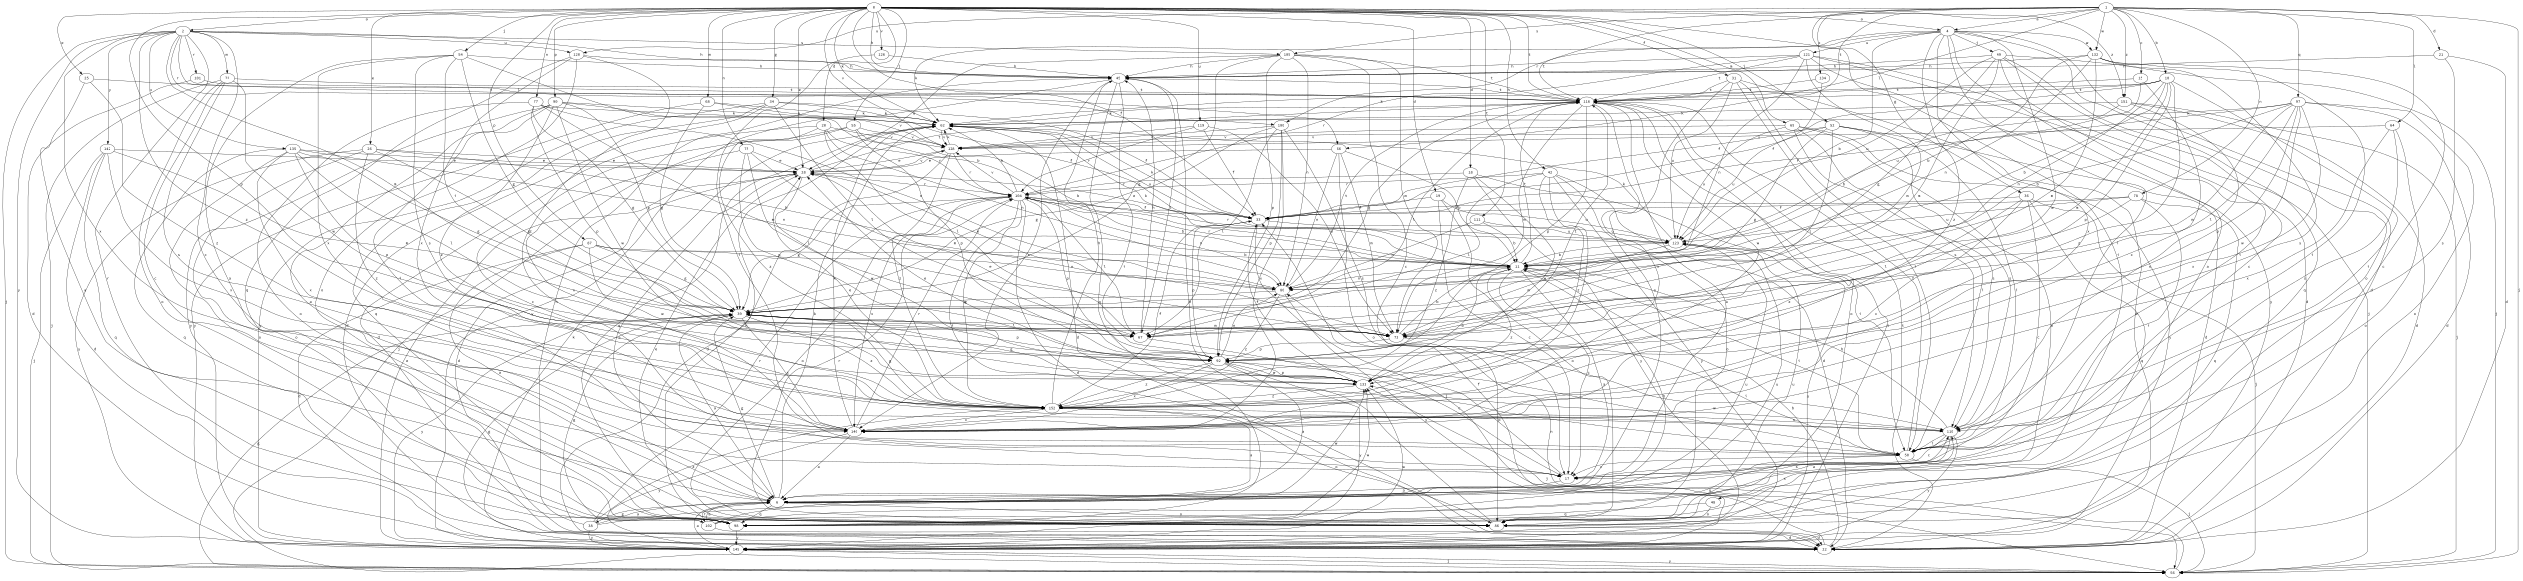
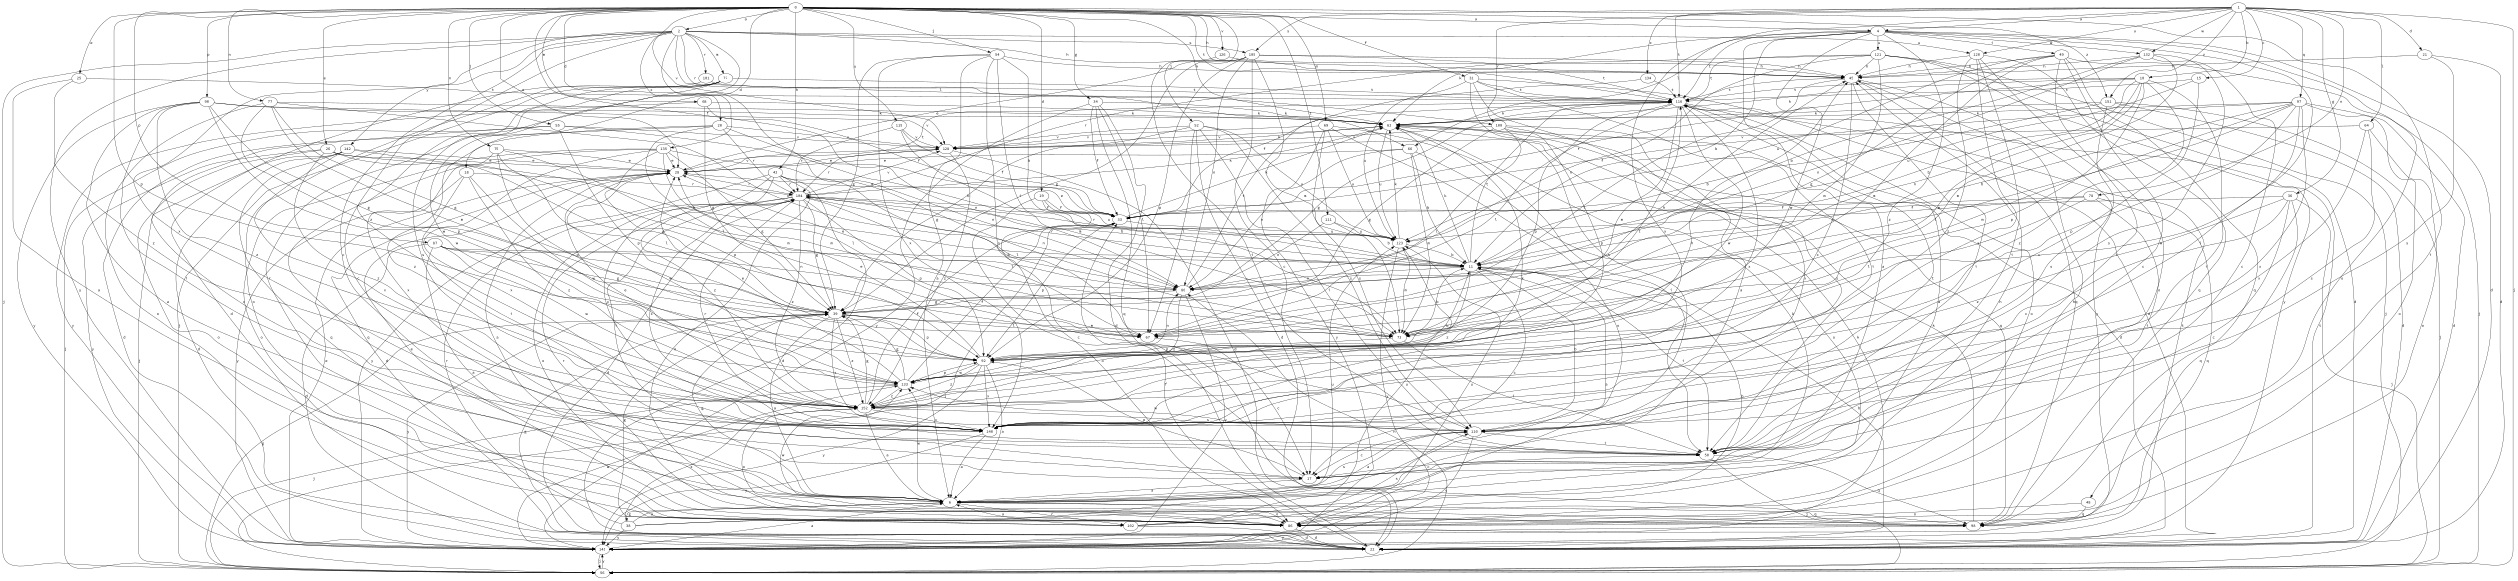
(2295, 264) -> (1963, 321)
